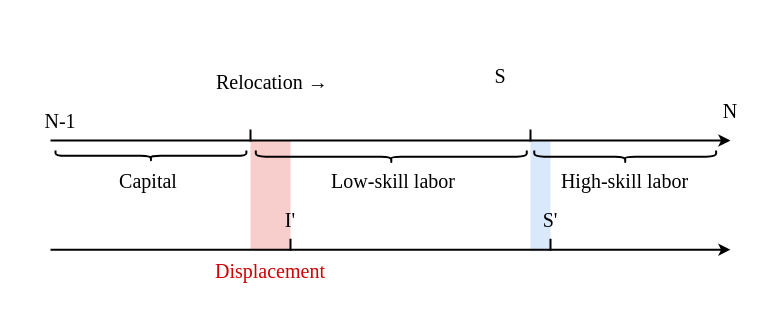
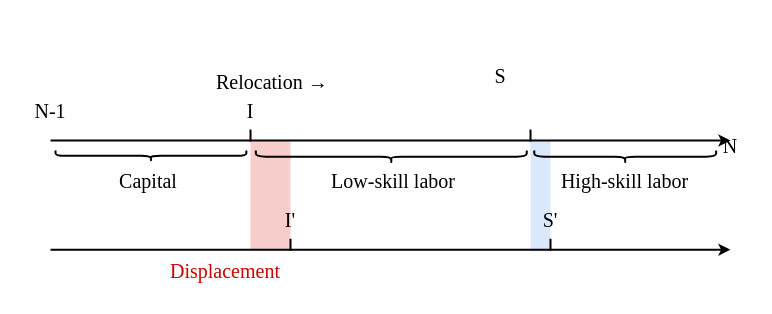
none -> (251, 111)
(731, 111) -> (731, 146)
(61, 121) -> (51, 111)
(271, 271) -> (226, 271)
